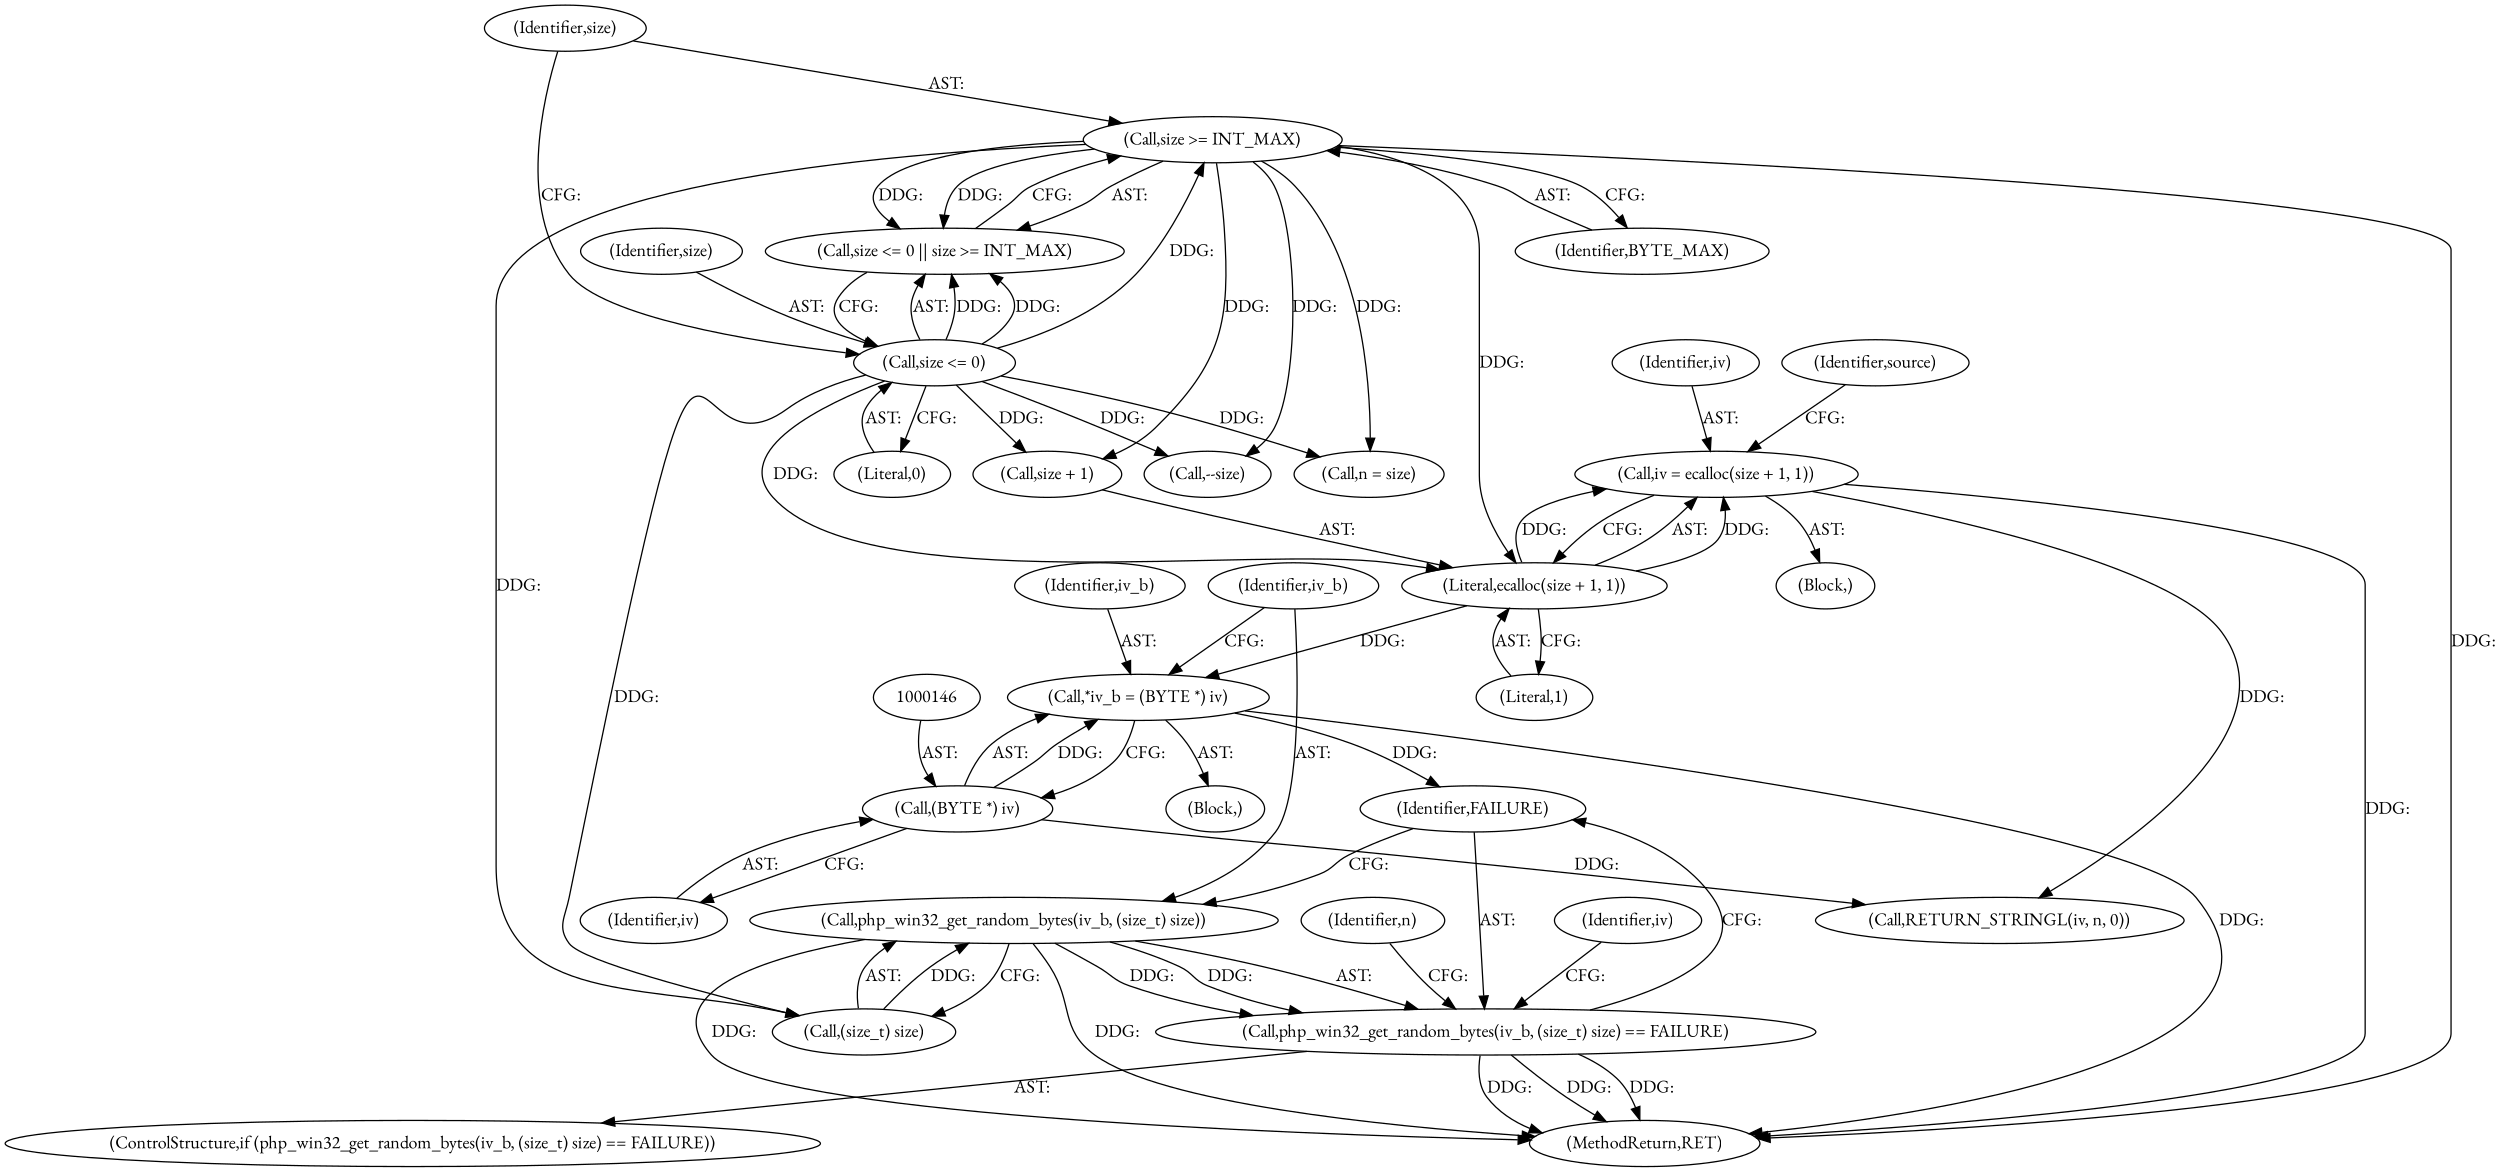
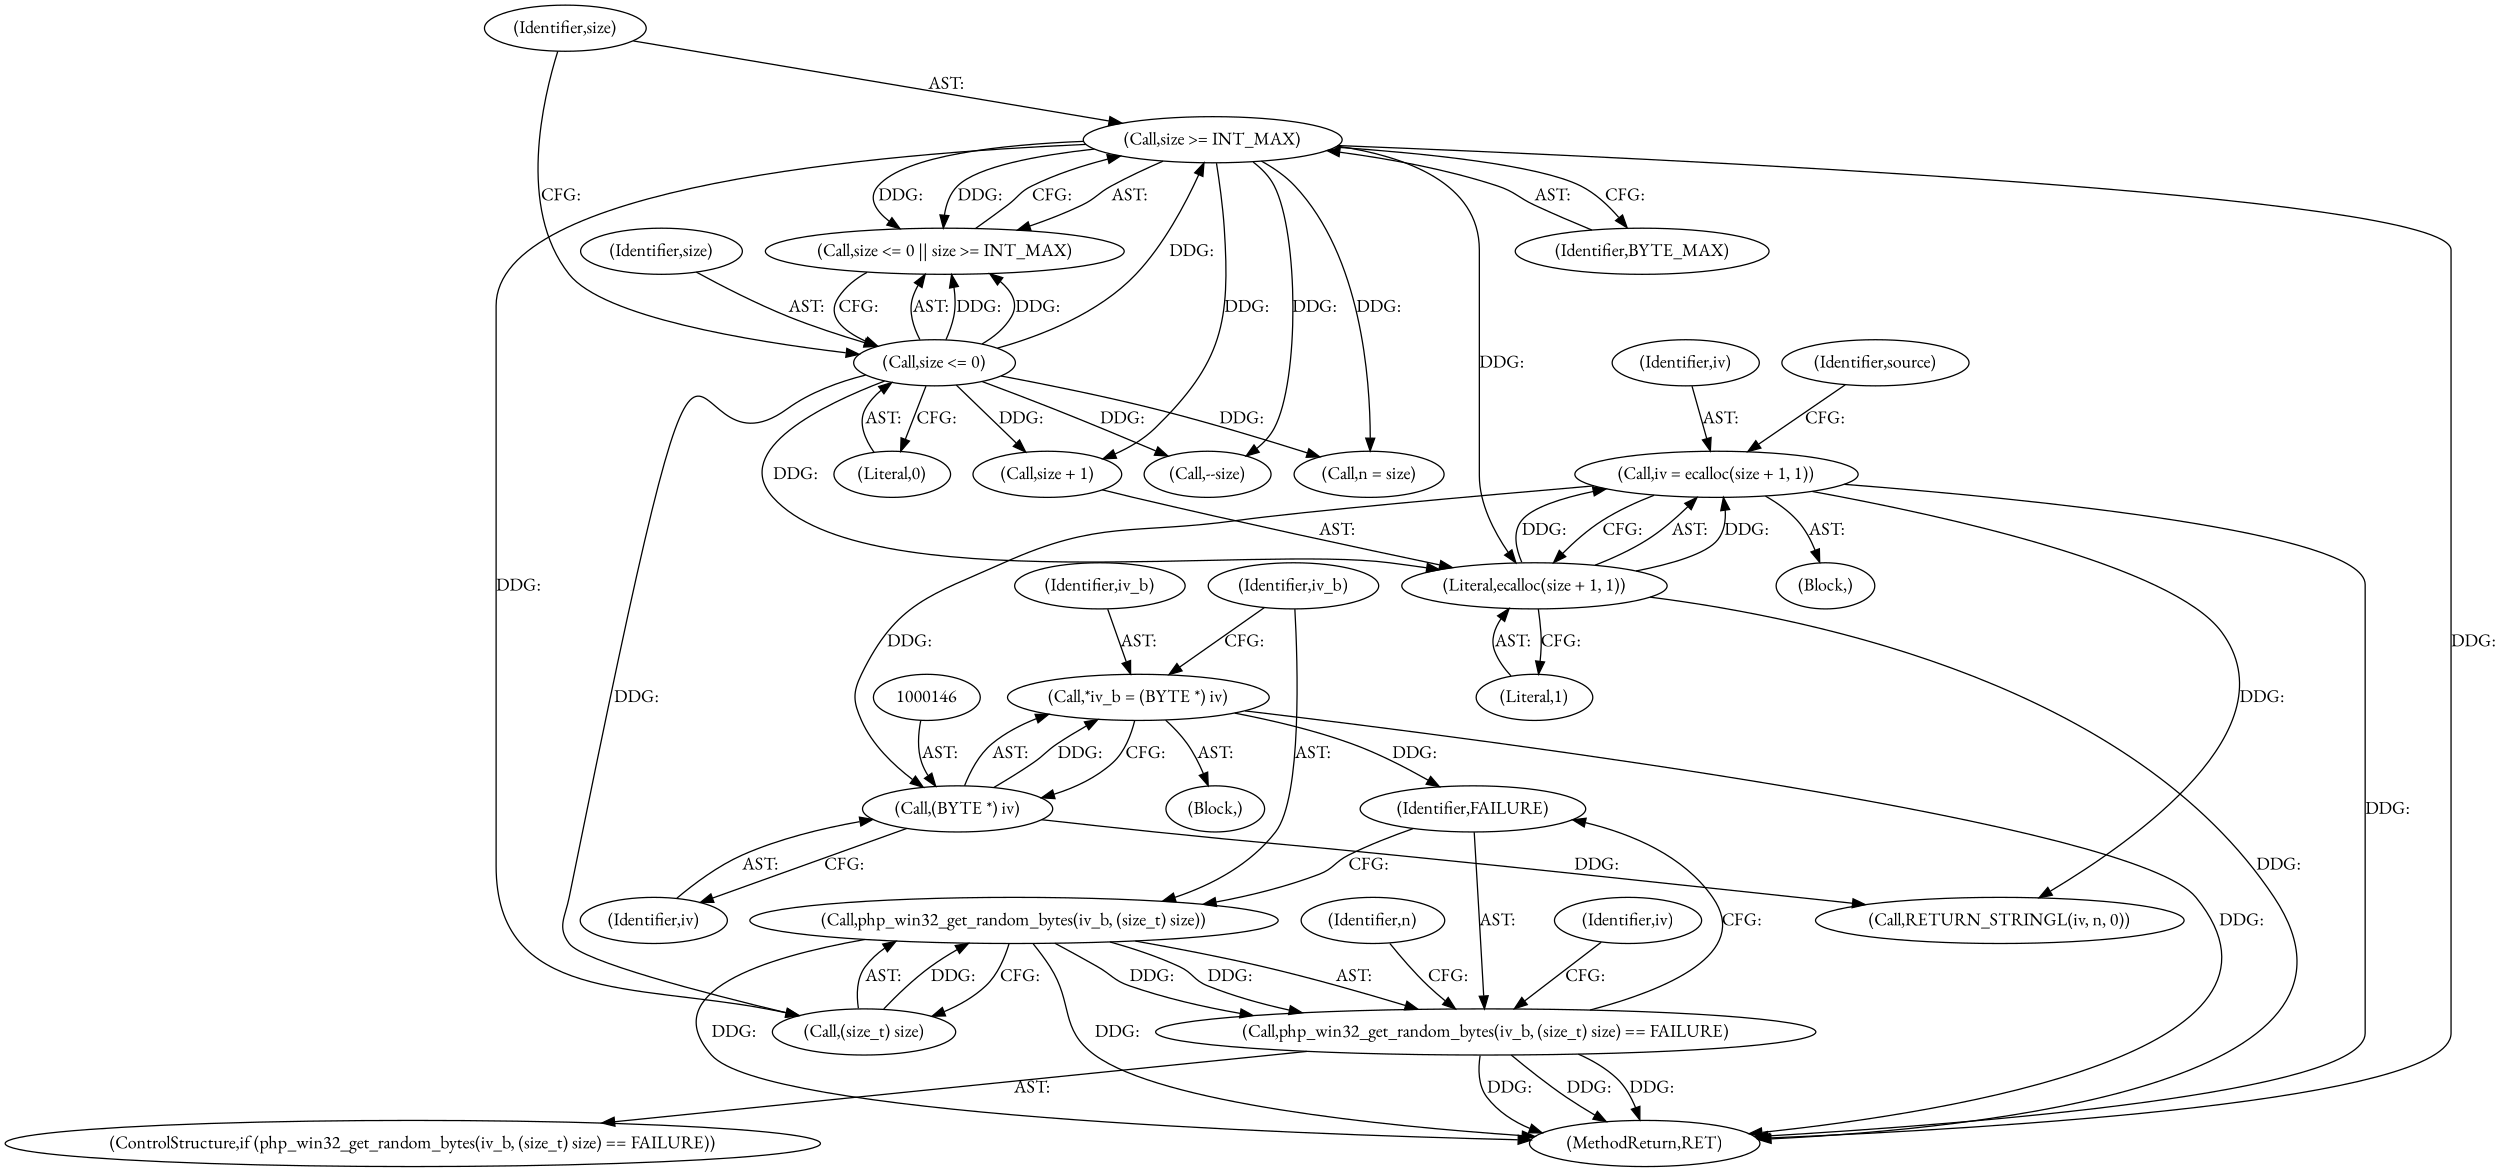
none -> (1141, 529)
(1343, 640) -> (2256, 875)
